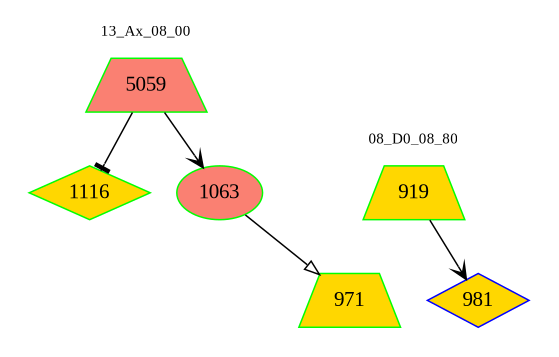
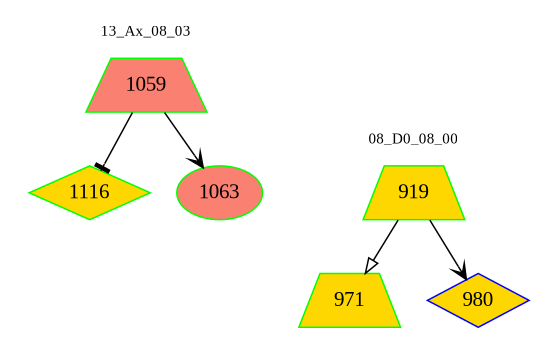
(146, 32) -> (146, 32)
(146, 85) -> (146, 85)
(414, 140) -> (414, 140)
(278, 241) -> (386, 240)
(478, 300) -> (478, 300)
